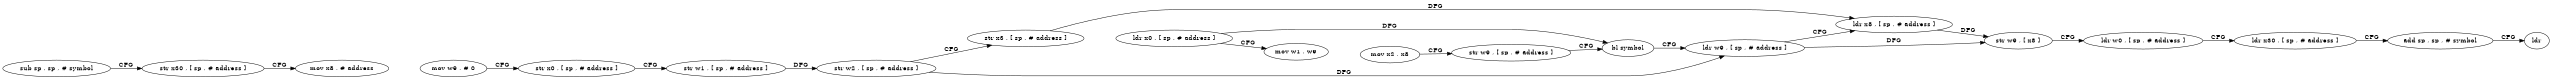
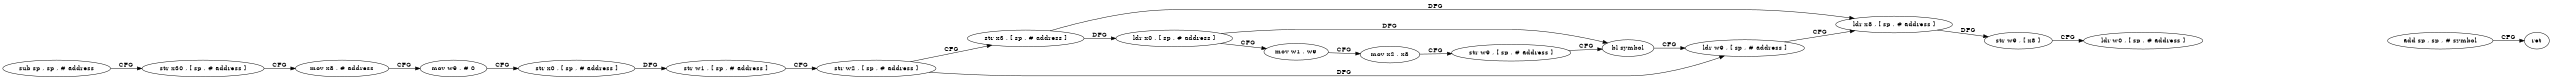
none -> (1098, 38)
(2295, 41) -> none
(2537, 41) -> (2537, 41)
(1892, 46) -> none
none -> (1342, 53)
(651, 65) -> (651, 65)
(801, 65) -> (801, 65)
(57, 68) -> (57, 68)
none -> (402, 68)
